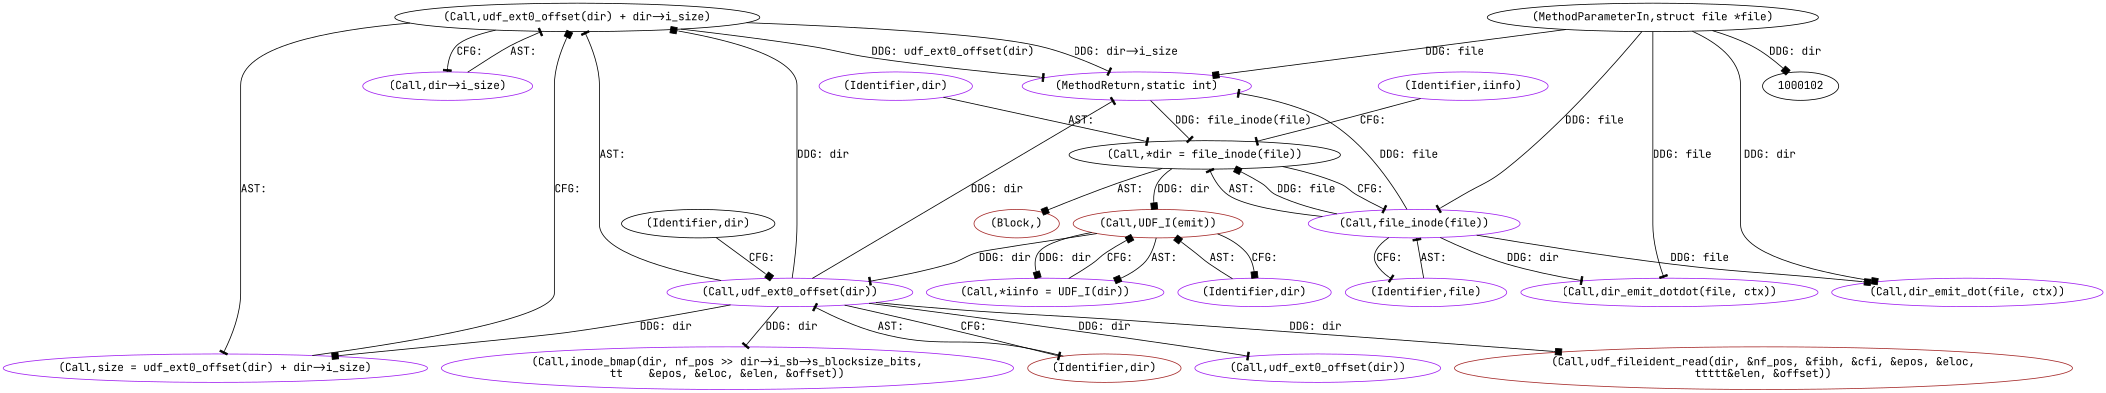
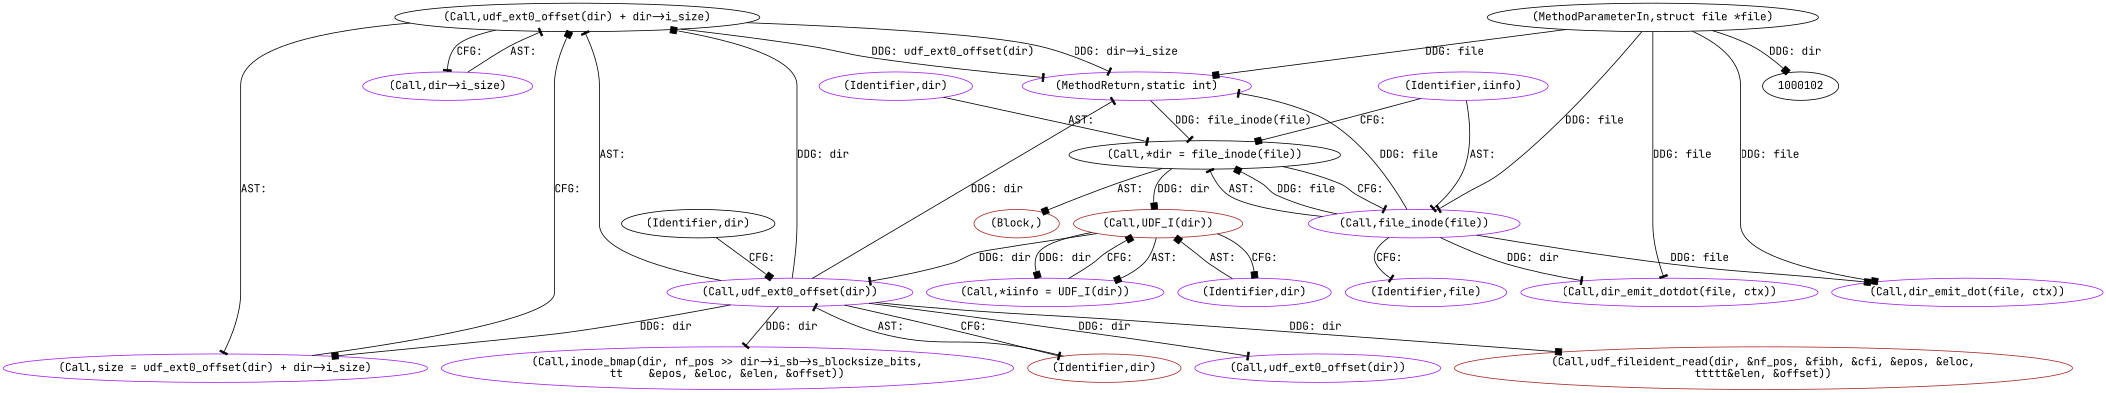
(1340, 120) -> (1340, 120)
(1770, 155) -> (1770, 155)
(1158, 224) -> (1158, 224)
(1421, 260) -> (1467, 159)
